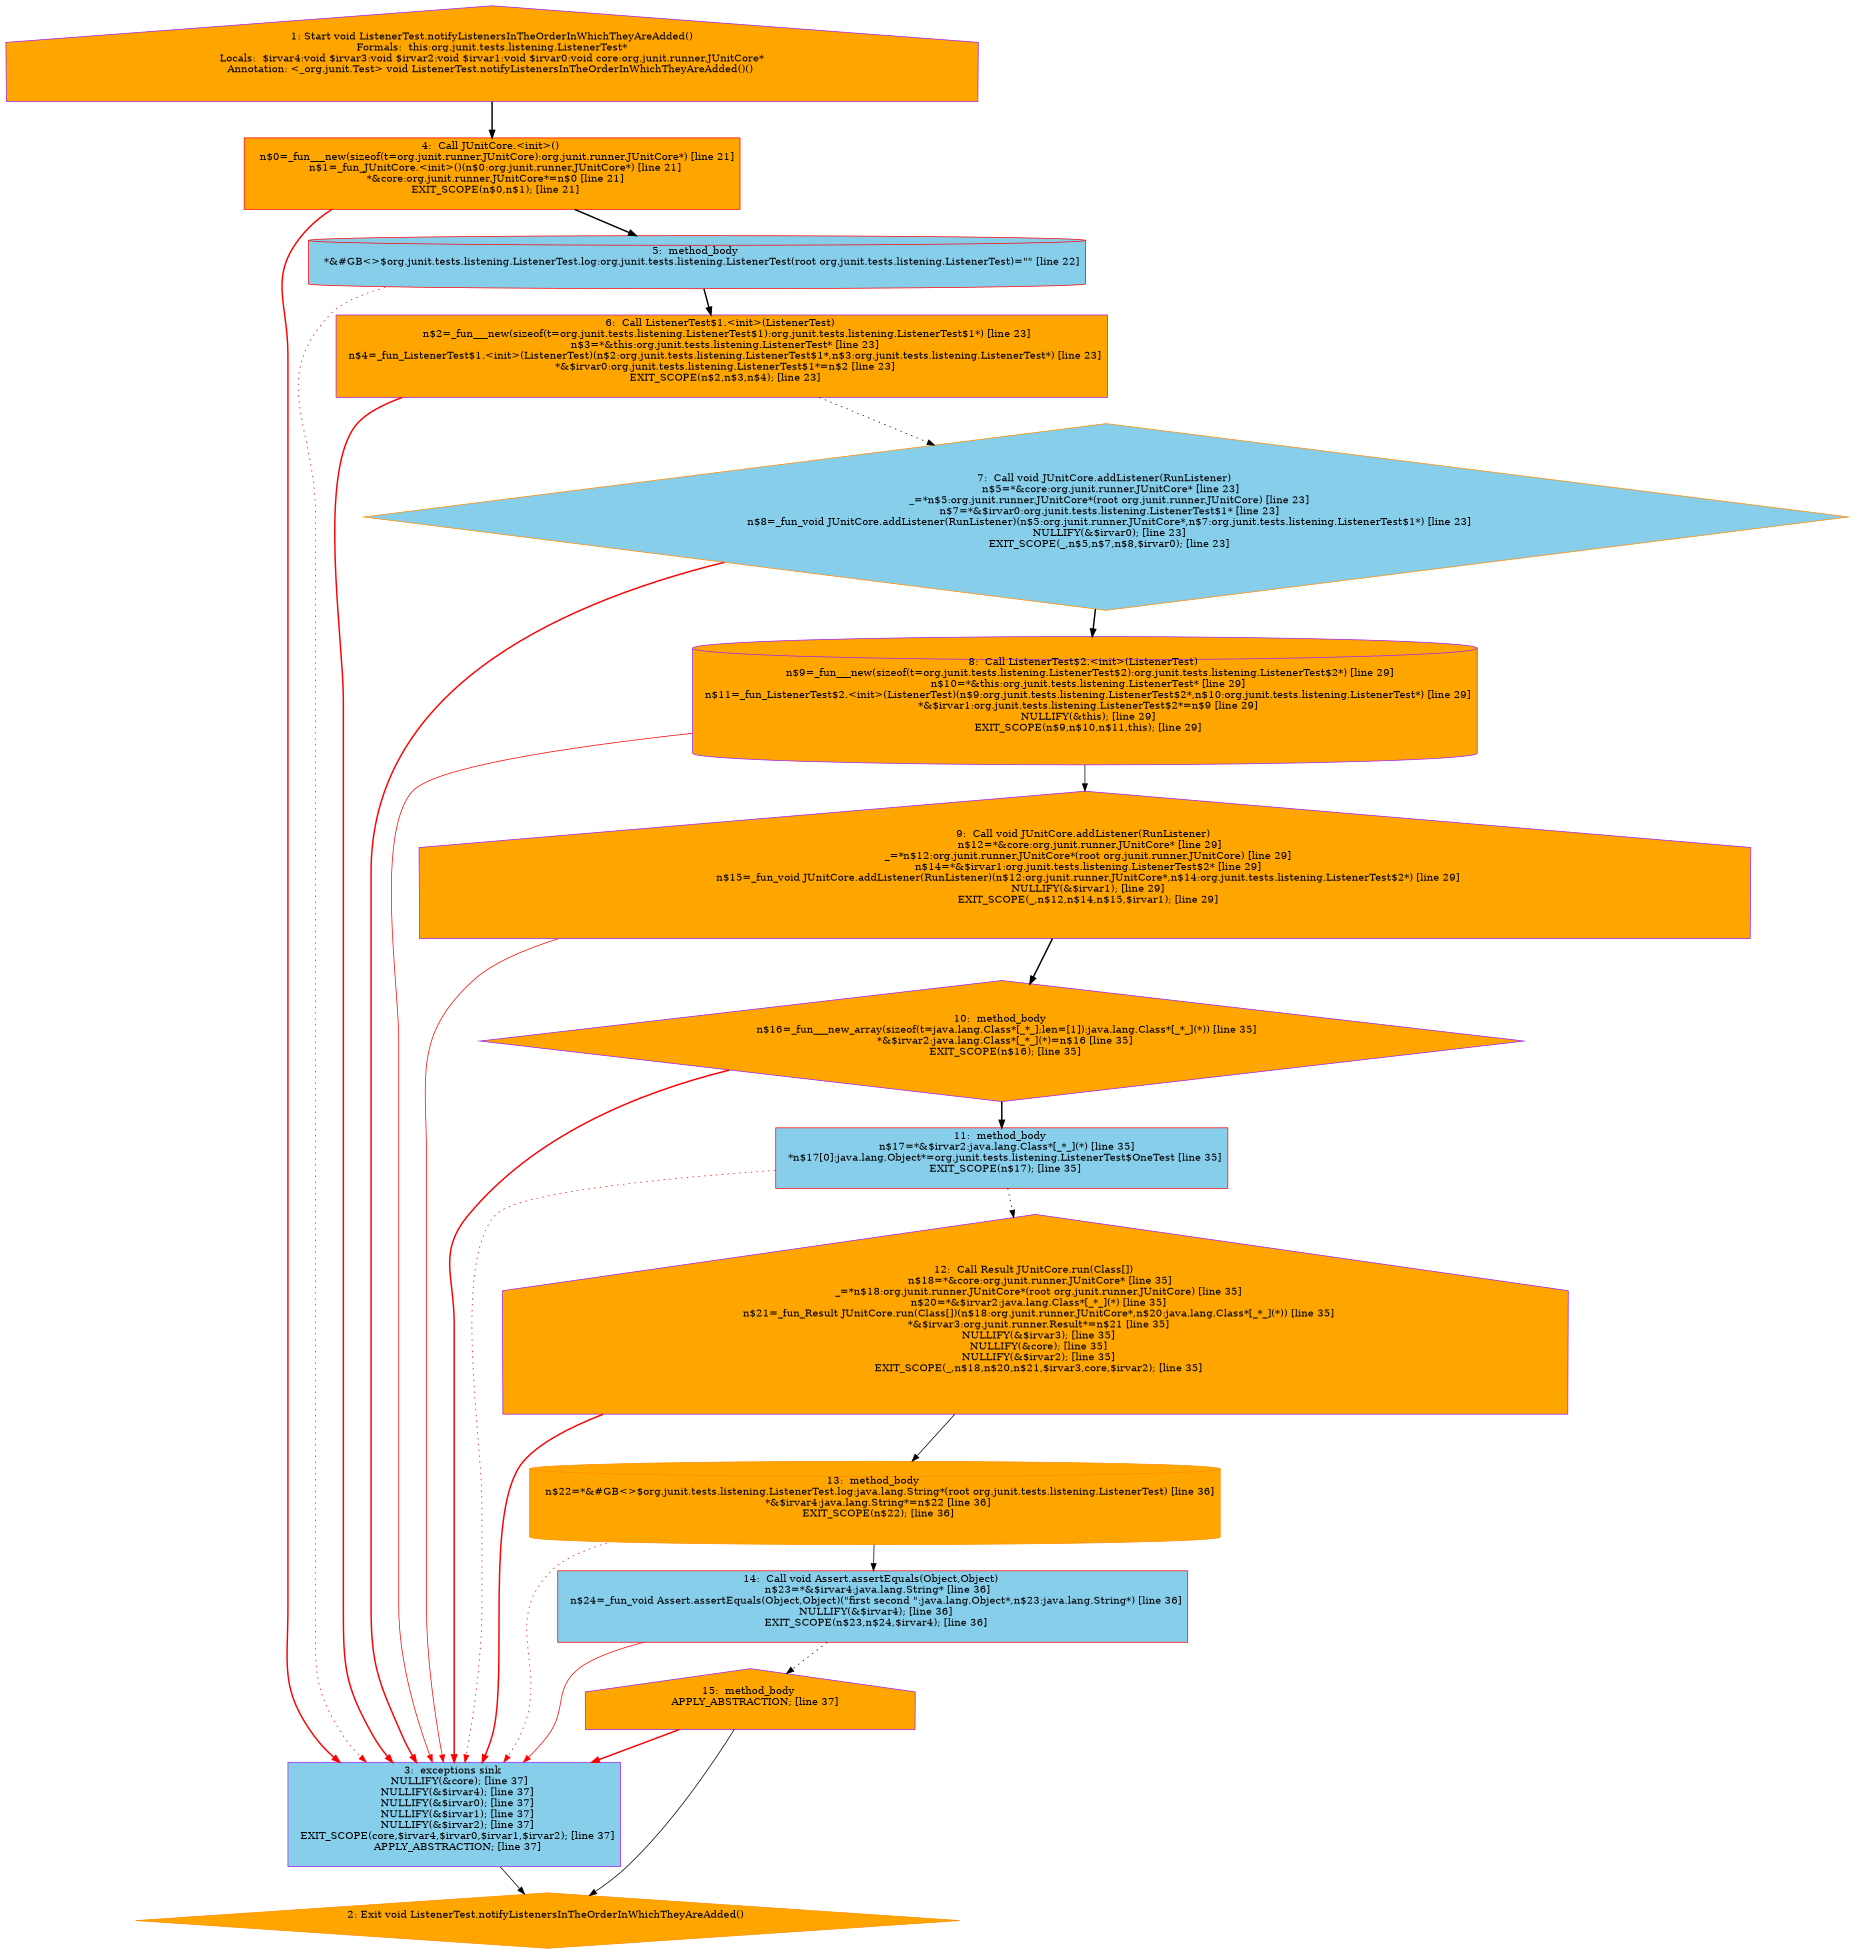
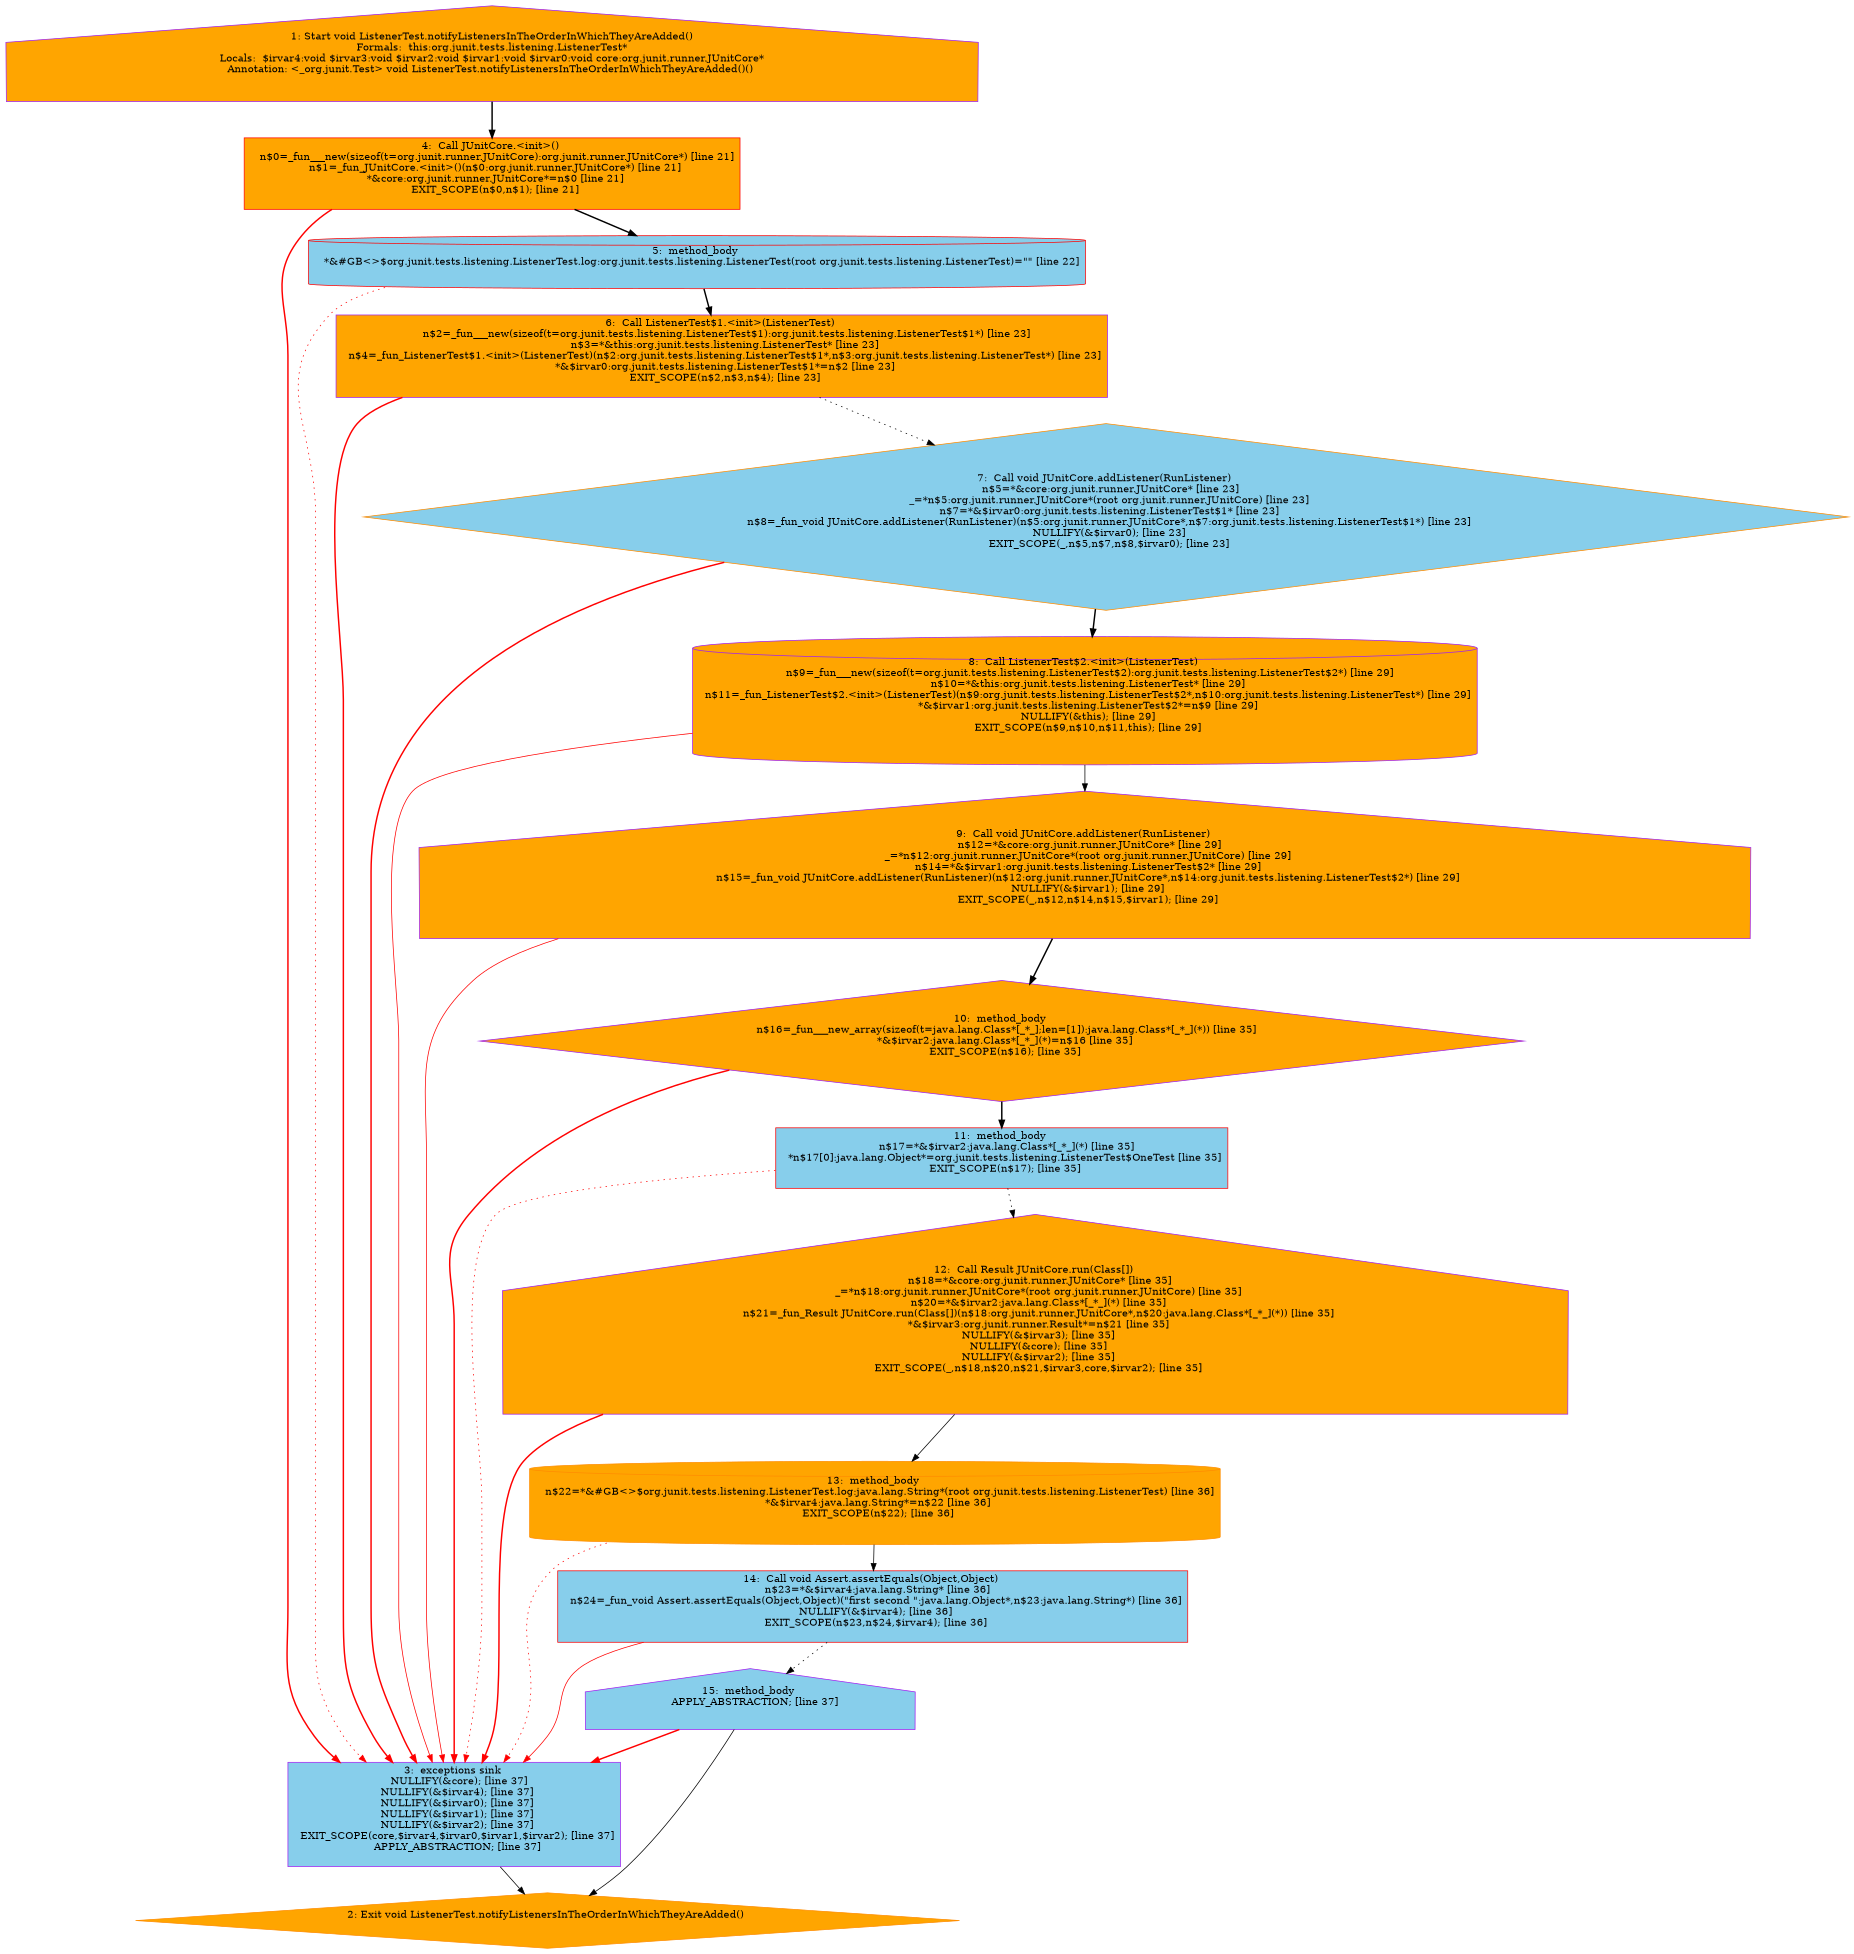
(750, 1702) -> (750, 1702)
